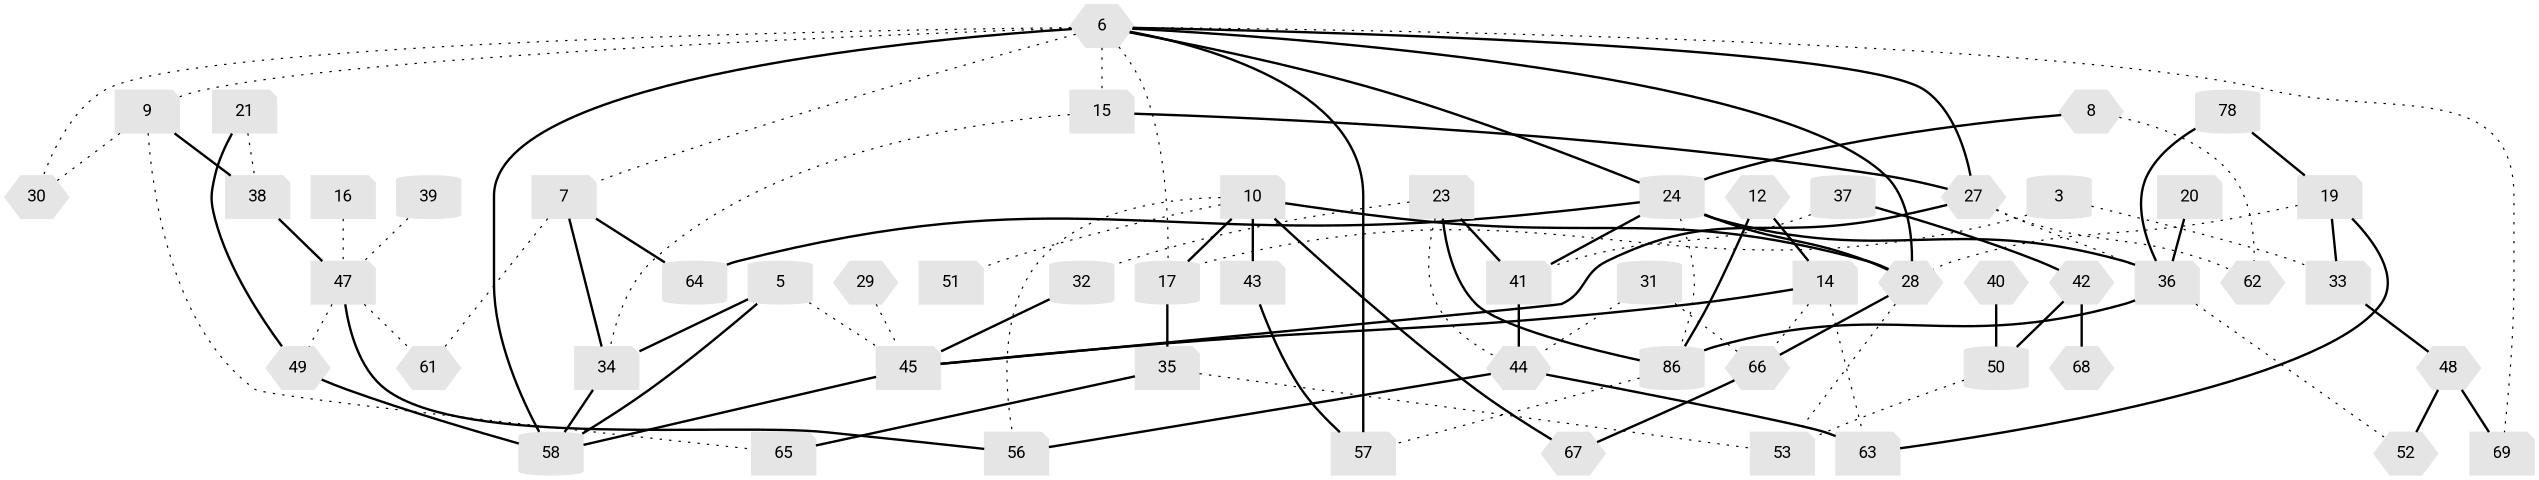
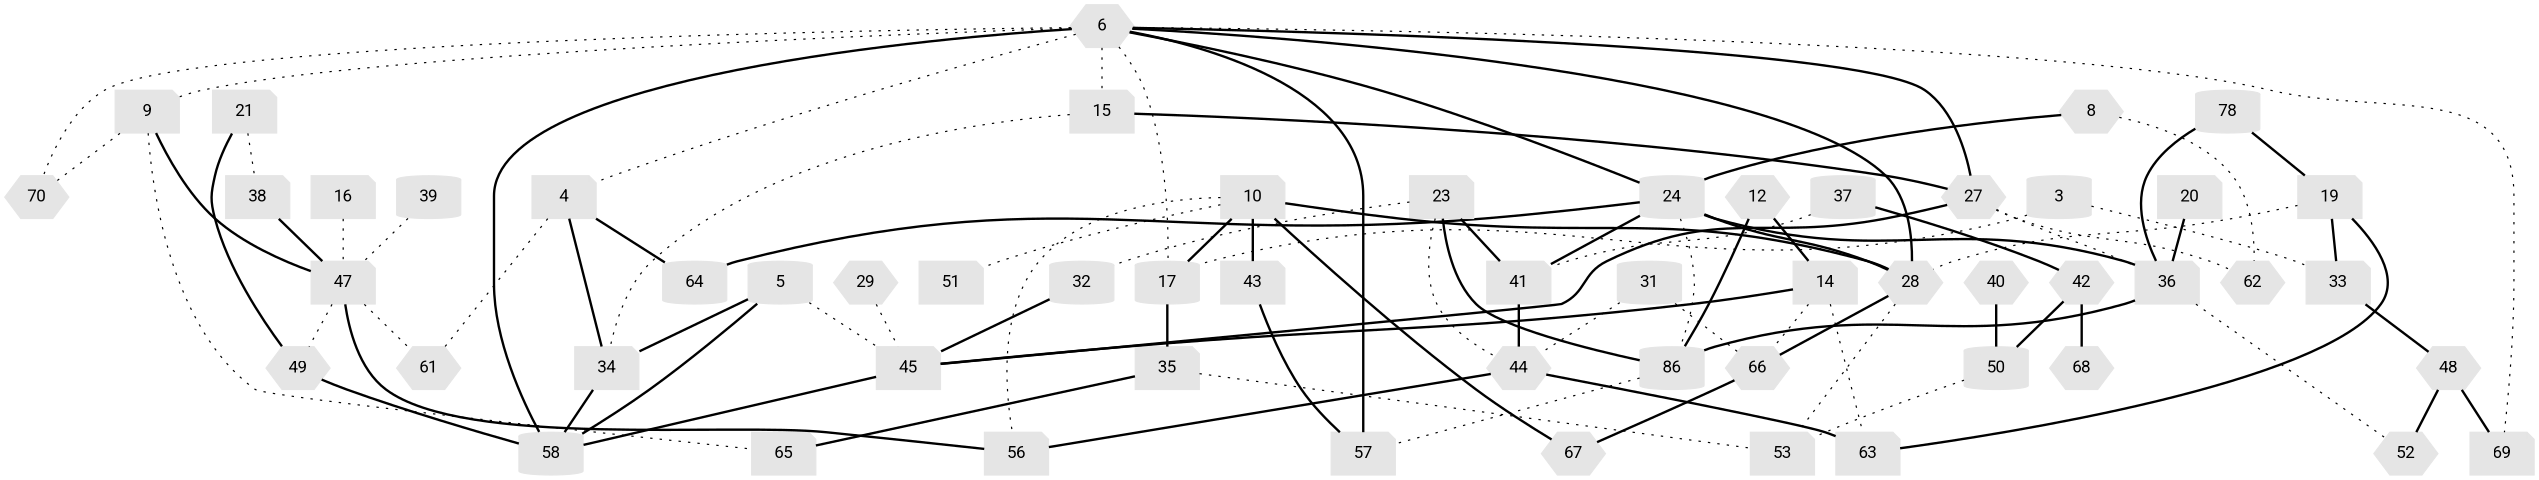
(203, 154) -> (225, 227)
(37, 197) -> (37, 197)
(564, 197) -> (564, 197)
